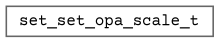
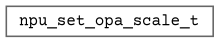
(110, 21) -> (110, 21)
